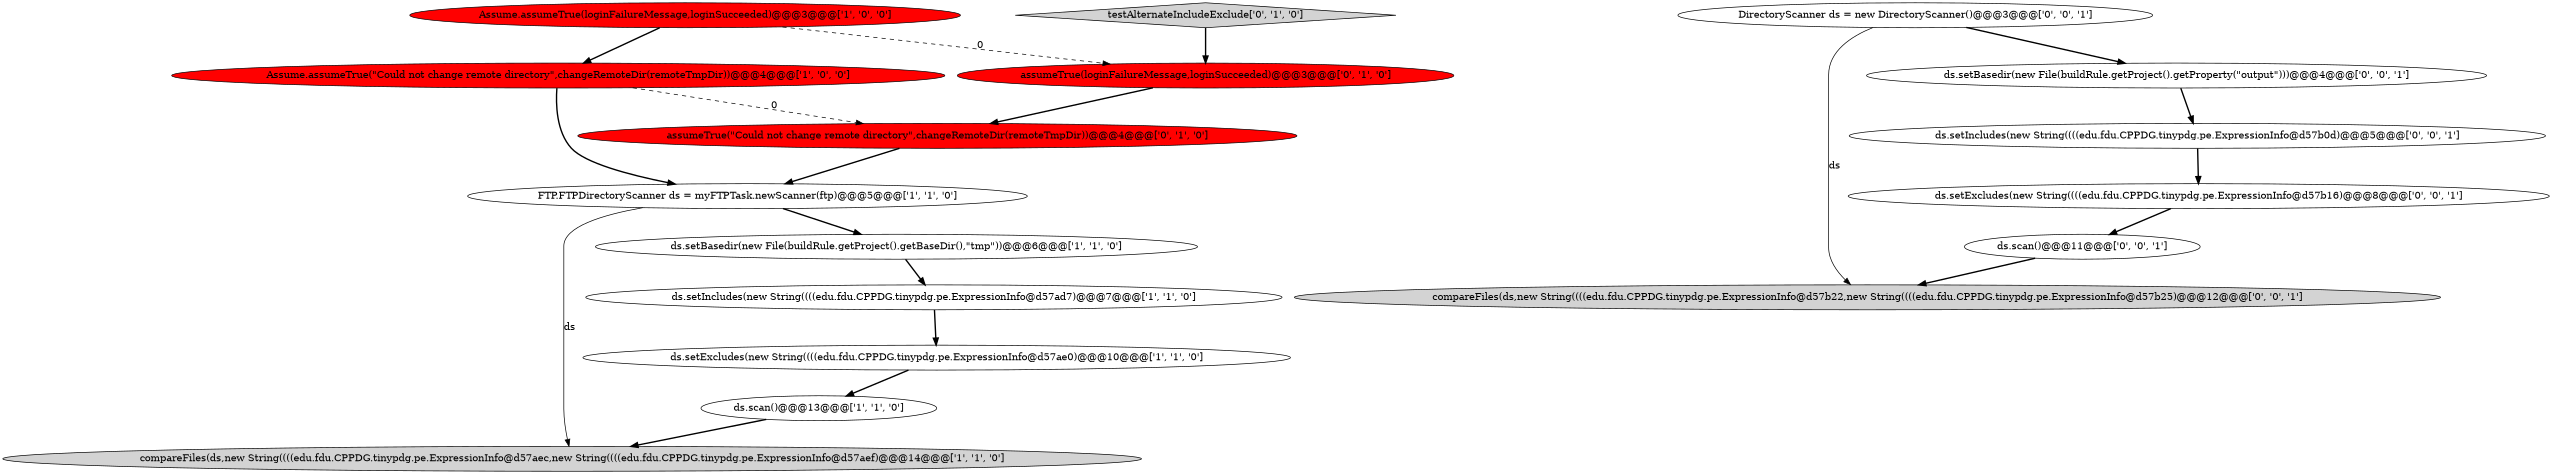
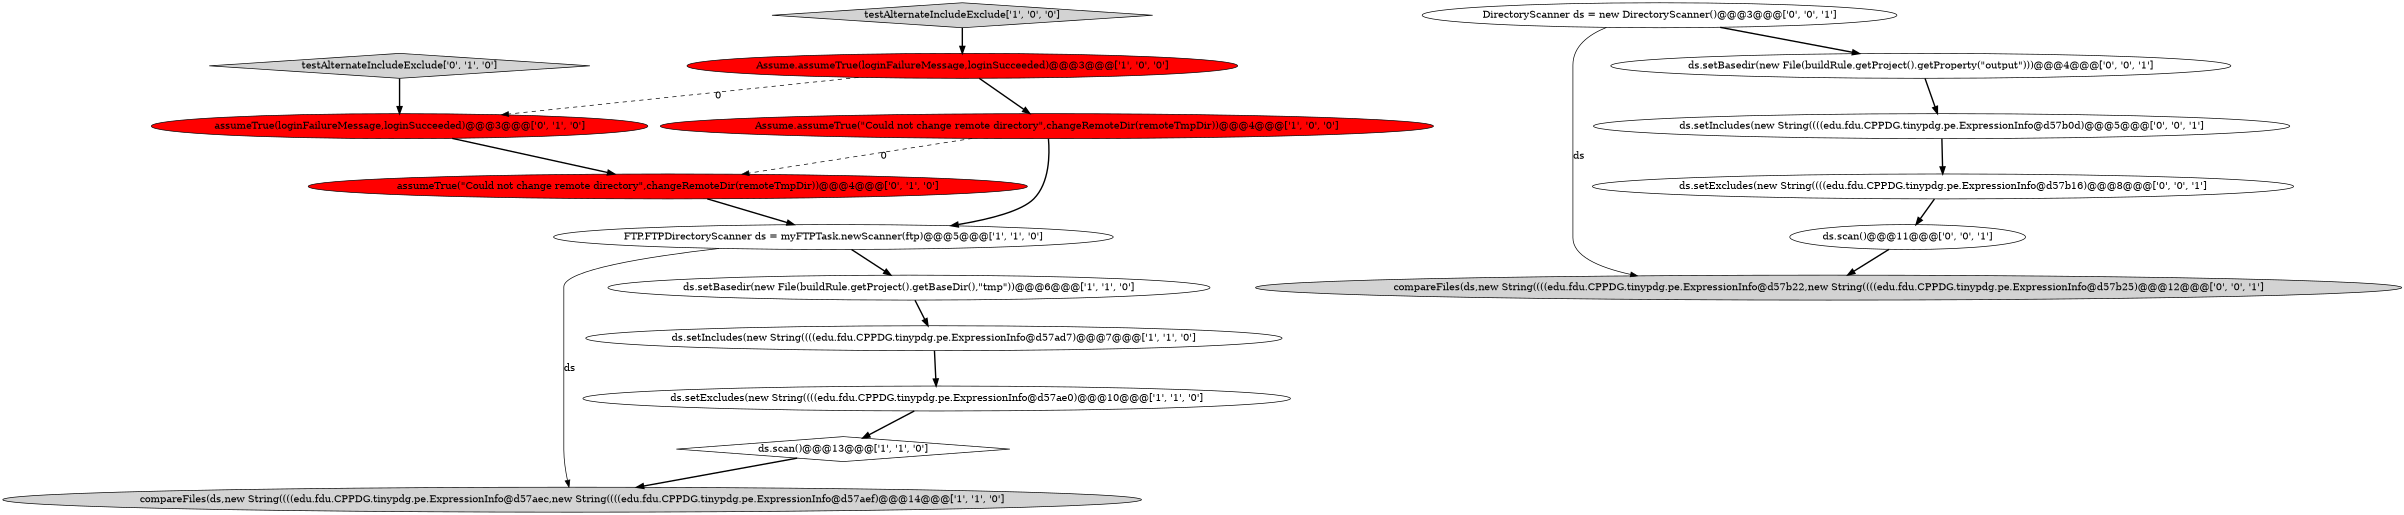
none -> (962, 15)
(819, 408) -> (843, 449)
